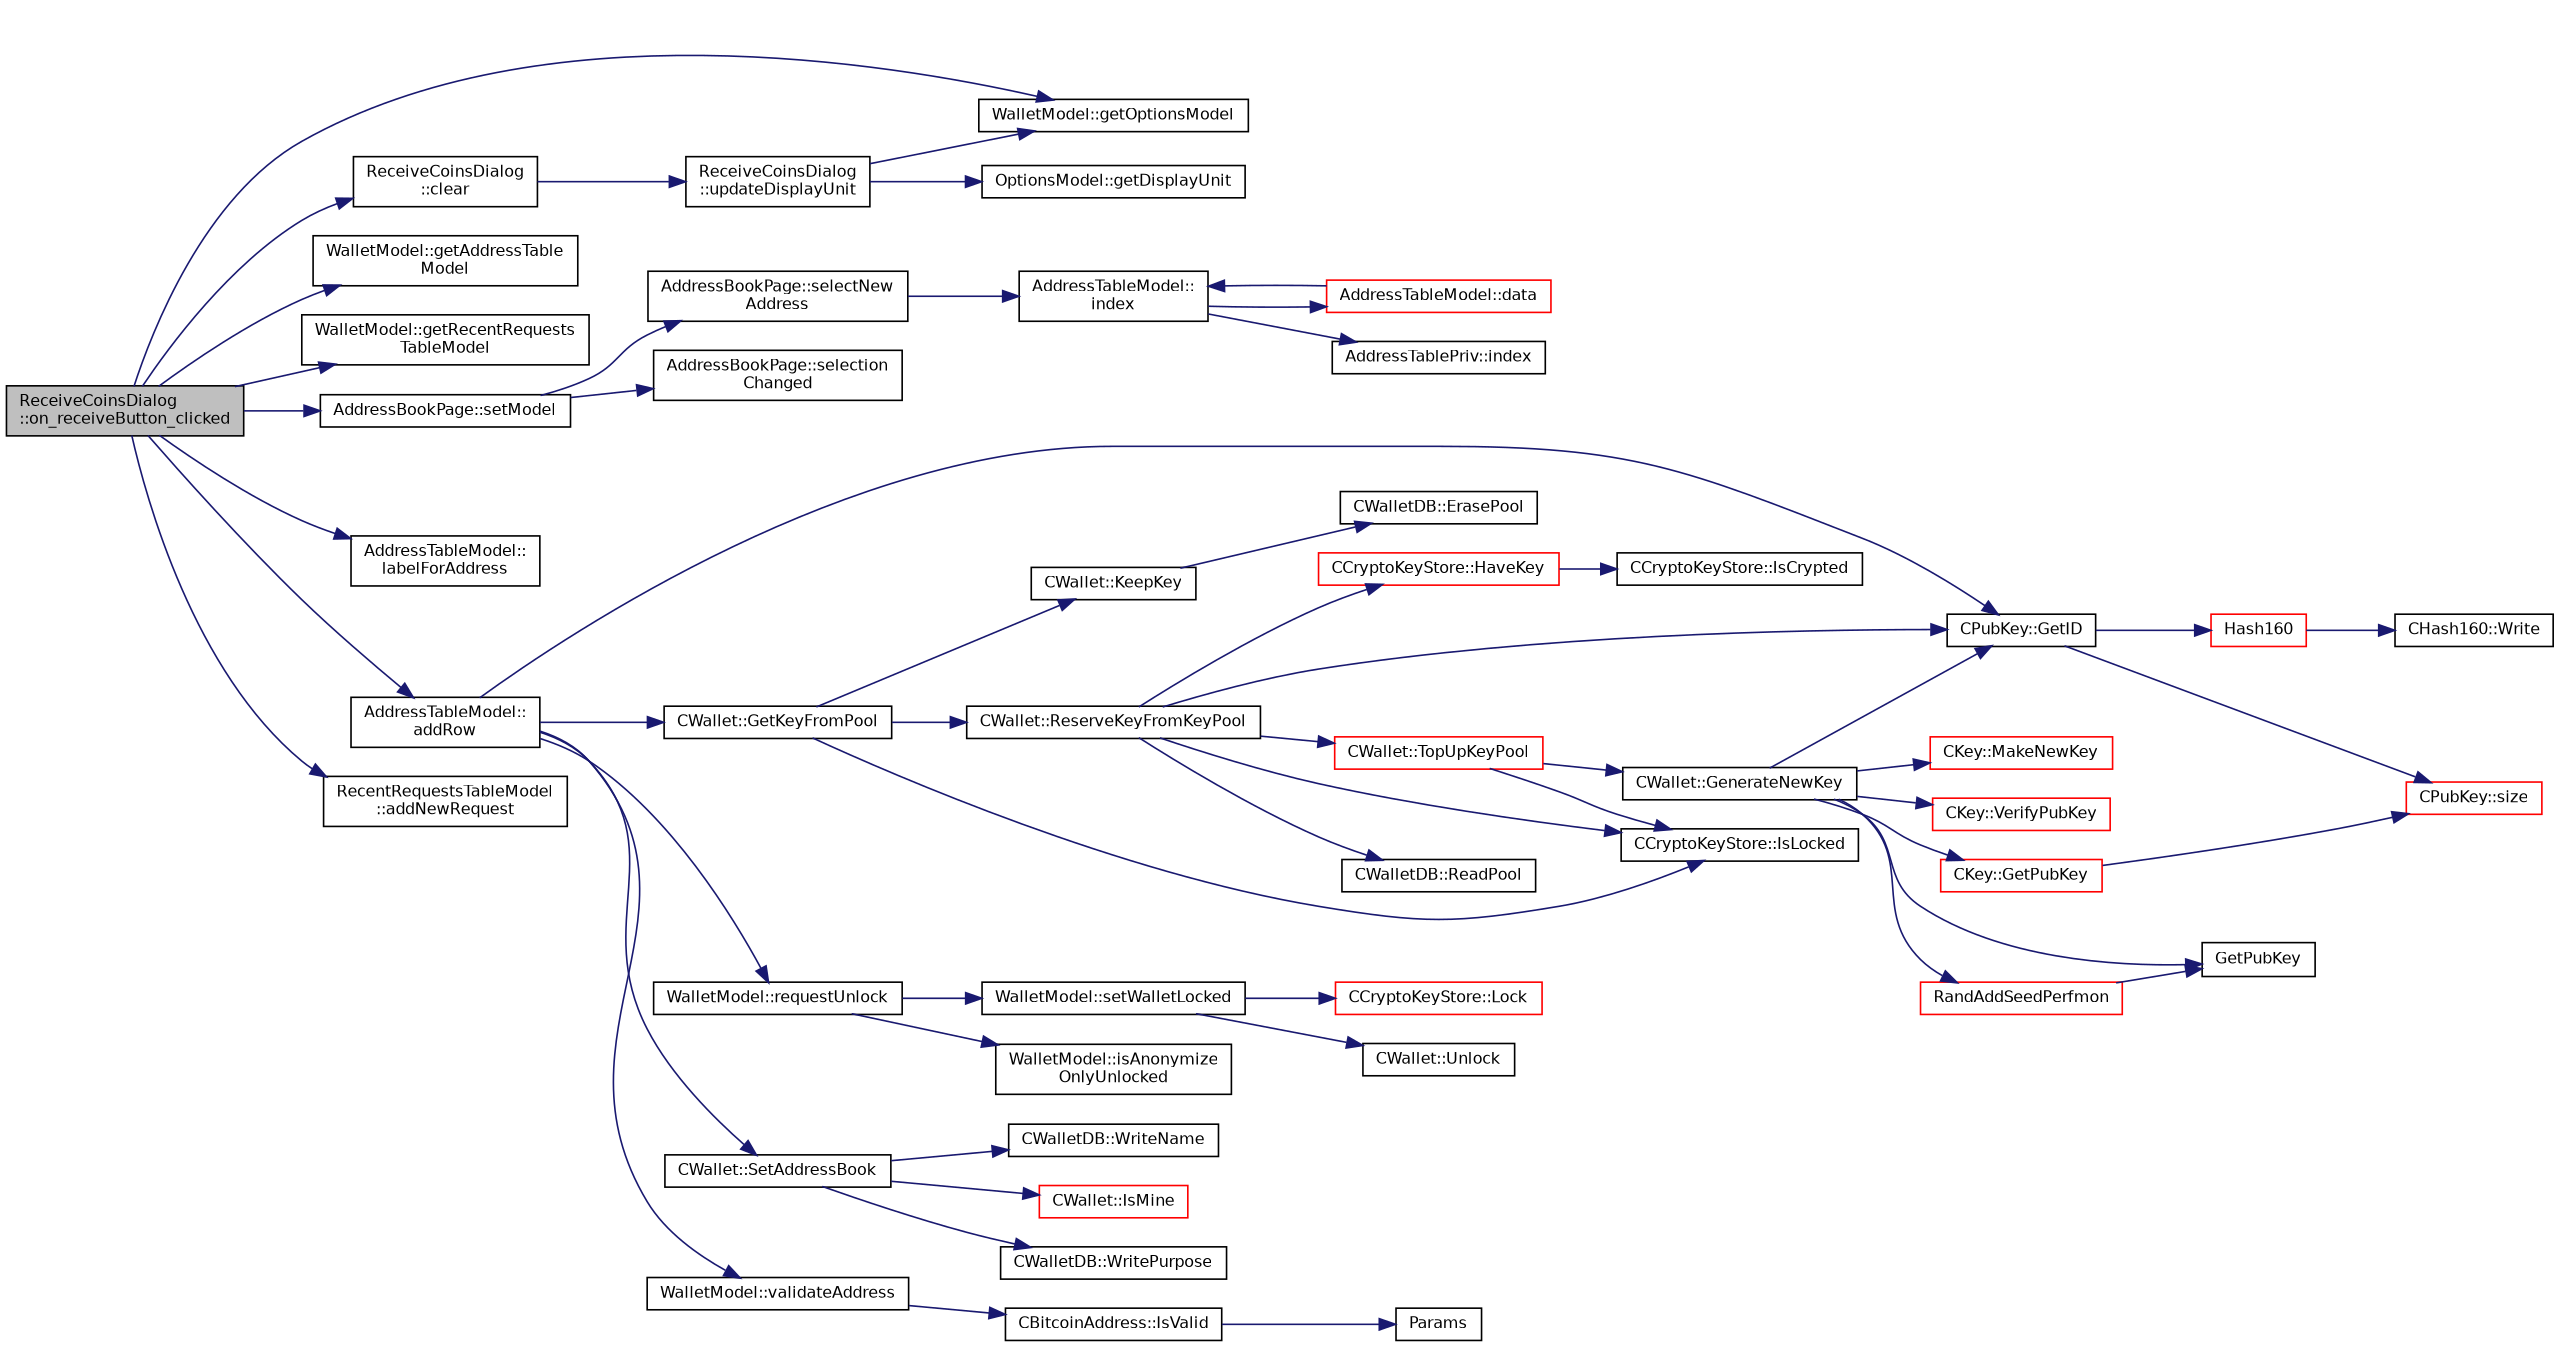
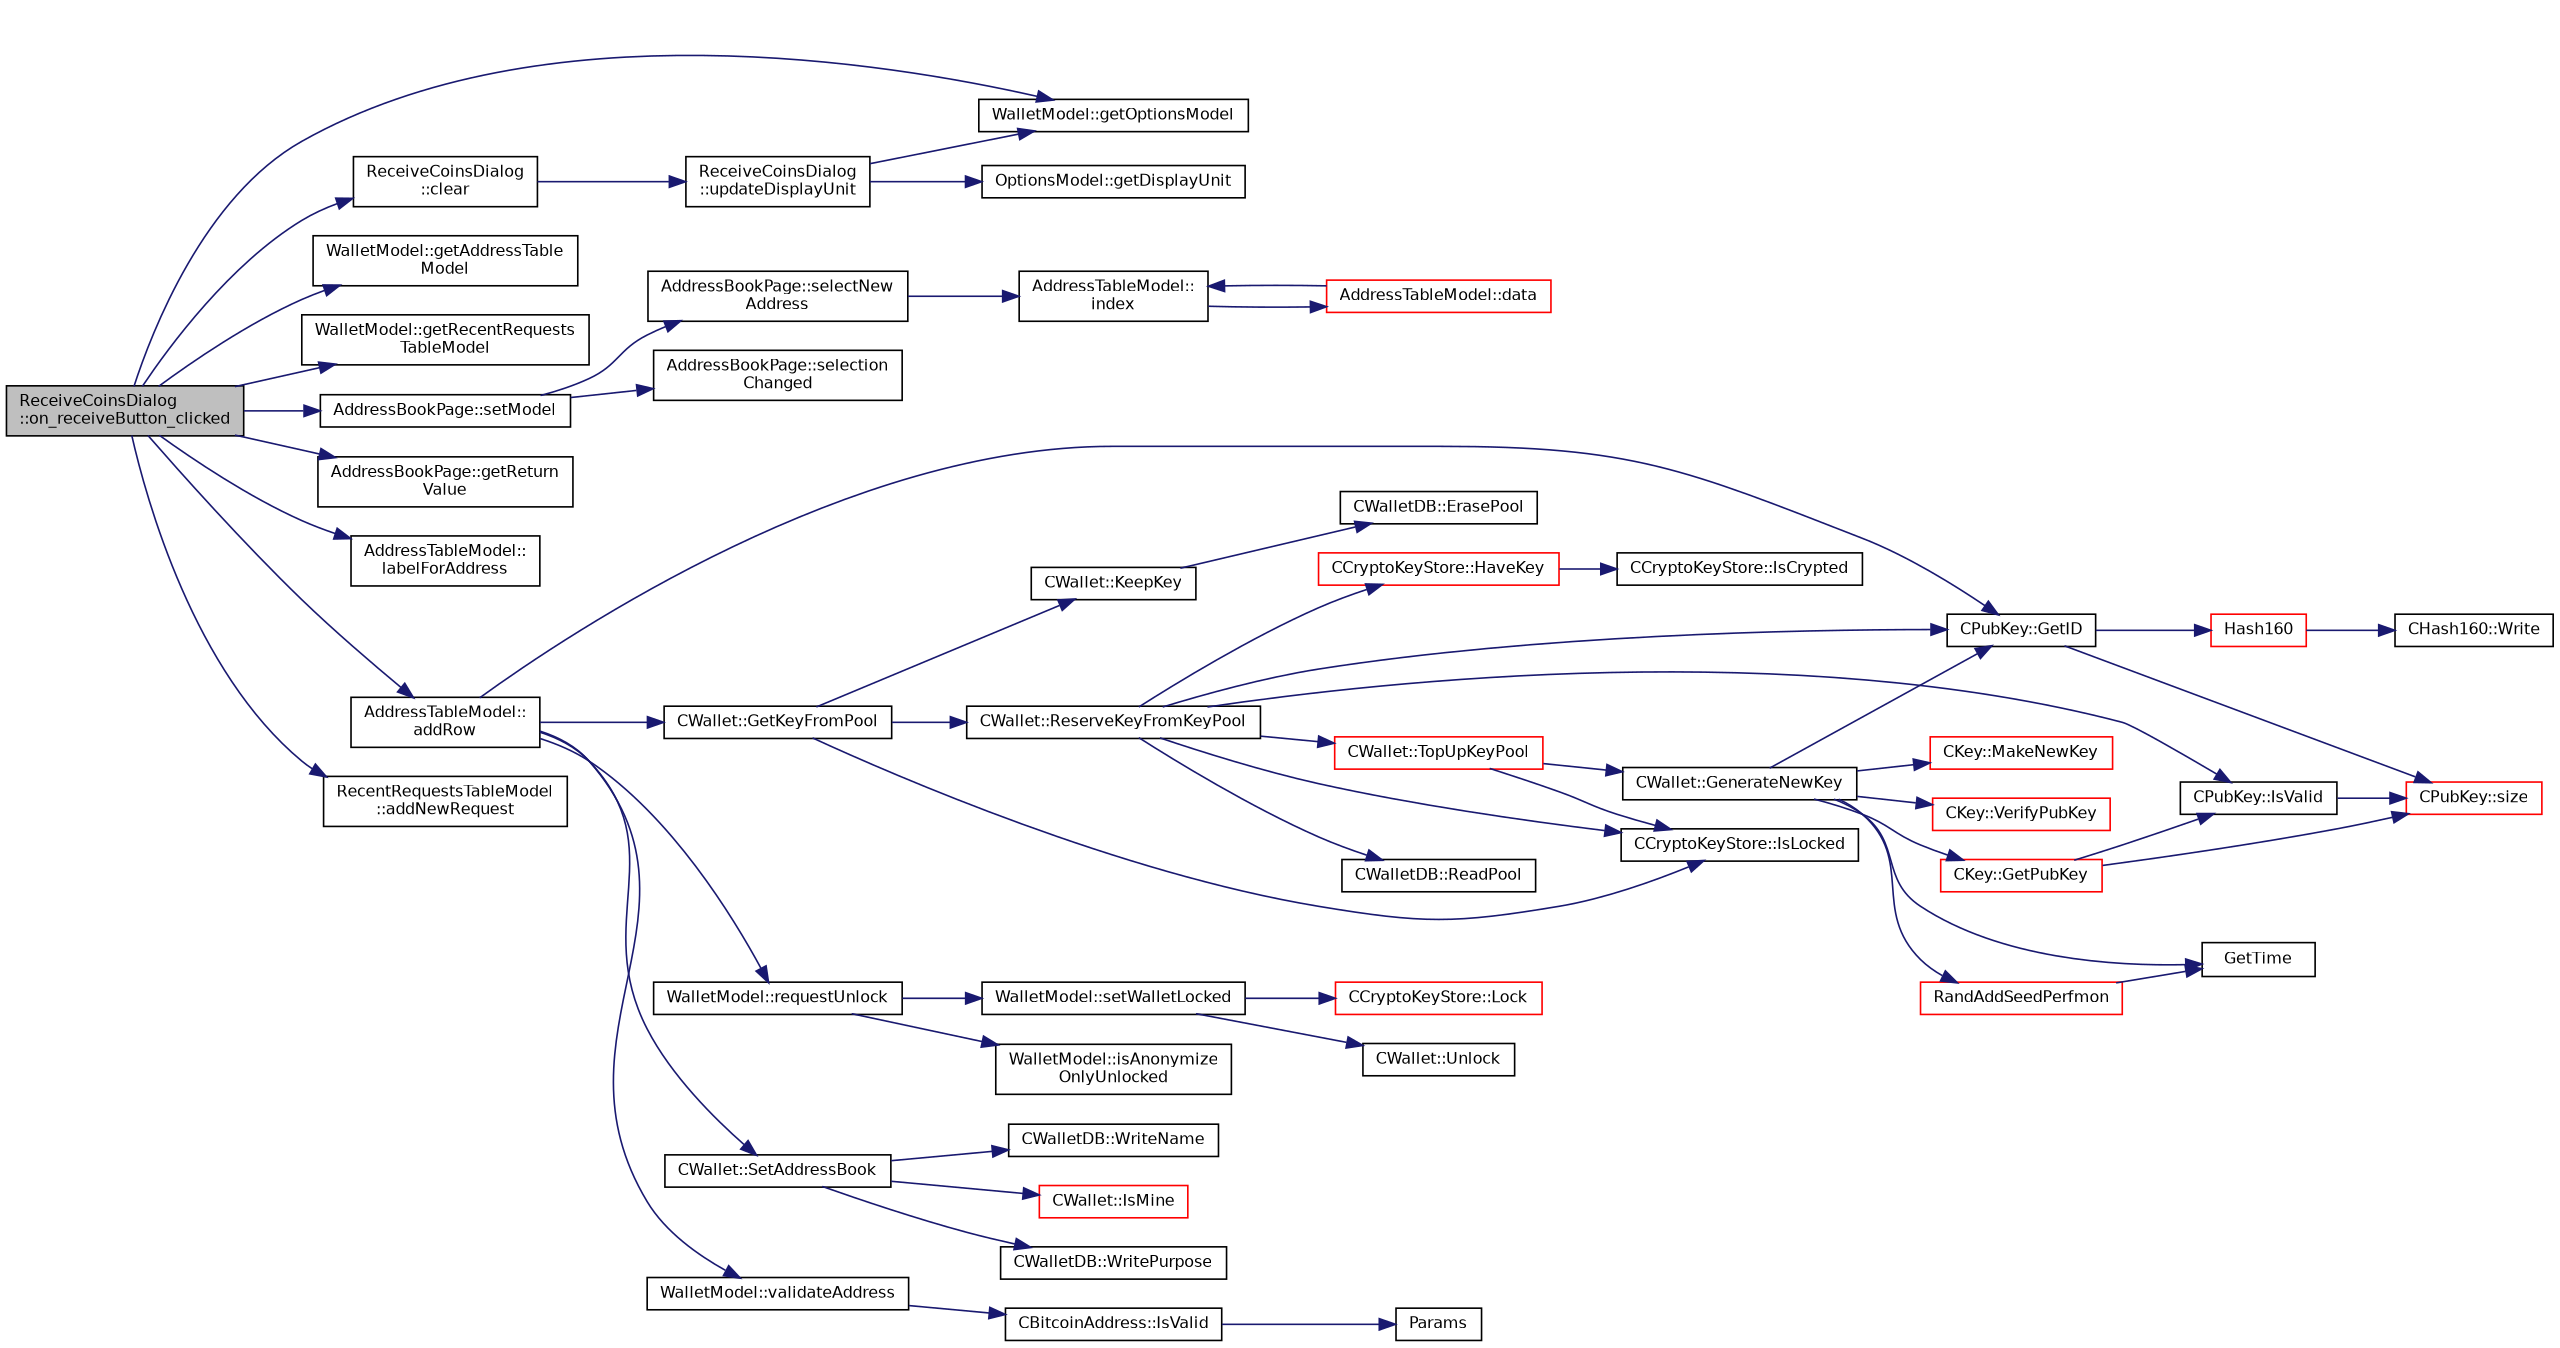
(1439, 358) -> none
none -> (445, 482)
none -> (2259, 798)
(2259, 960) -> (2259, 960)
